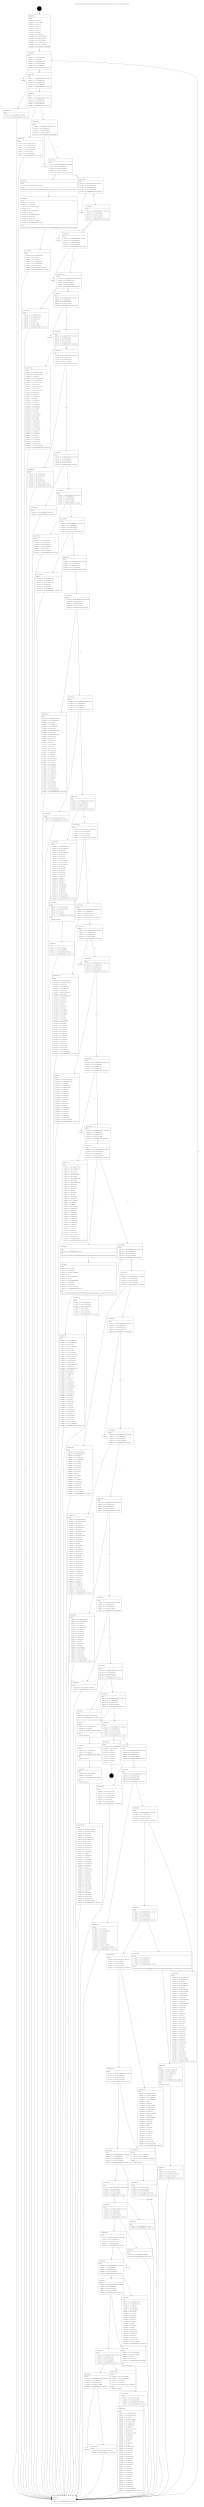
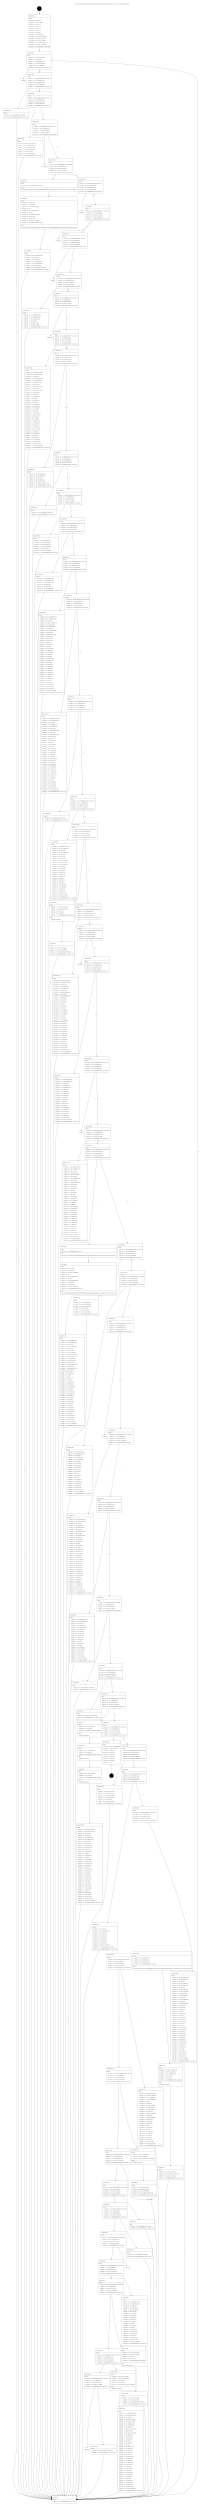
none -> (51, 652)
(145, 1914) -> none
